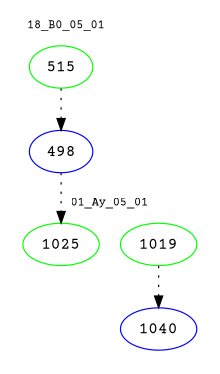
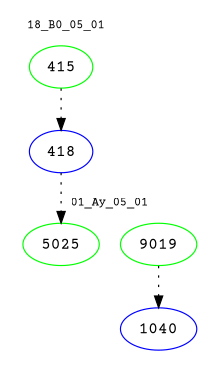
(61, 67) -> (61, 67)
(61, 152) -> (61, 152)
(61, 244) -> (61, 244)
(159, 244) -> (159, 244)
